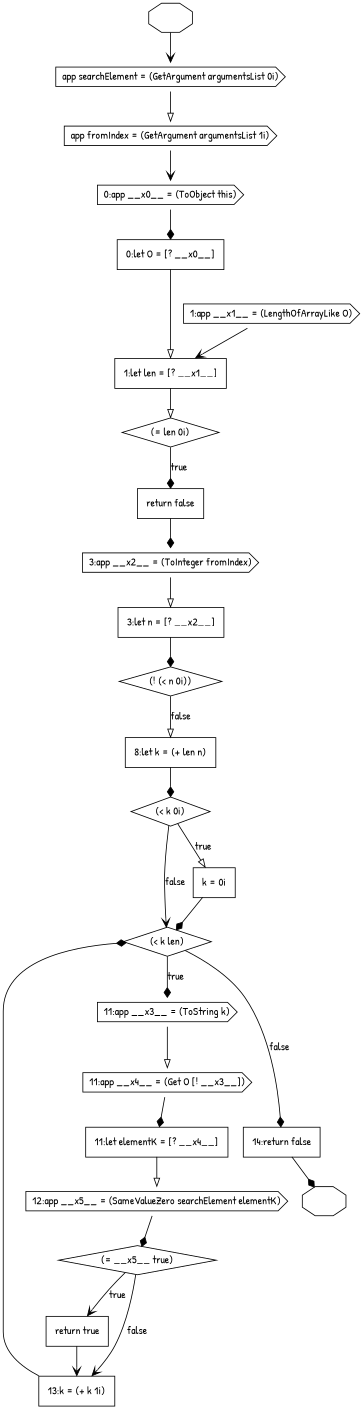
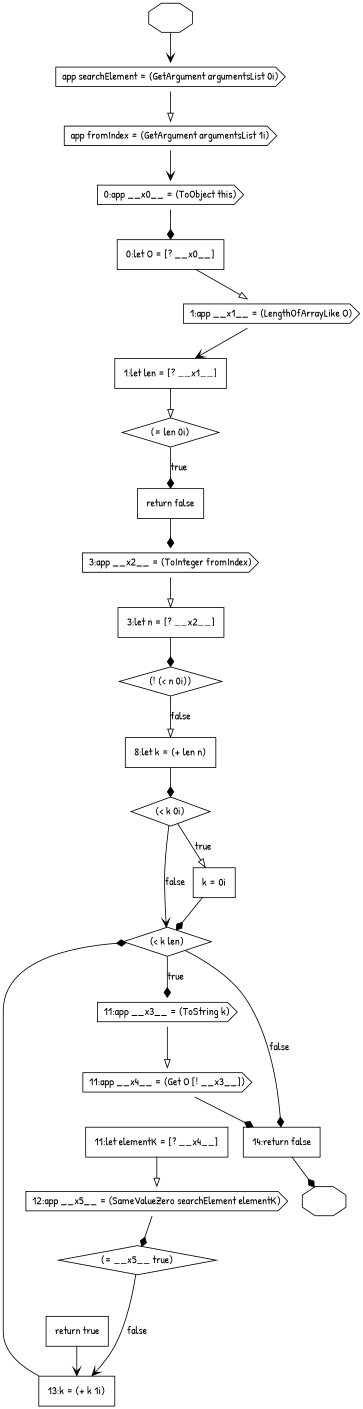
(171, 310) -> (218, 282)
(163, 1107) -> (219, 1110)
(108, 1290) -> none
